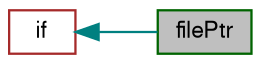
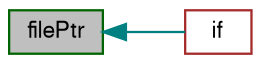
(128, 32) -> (156, 32)
